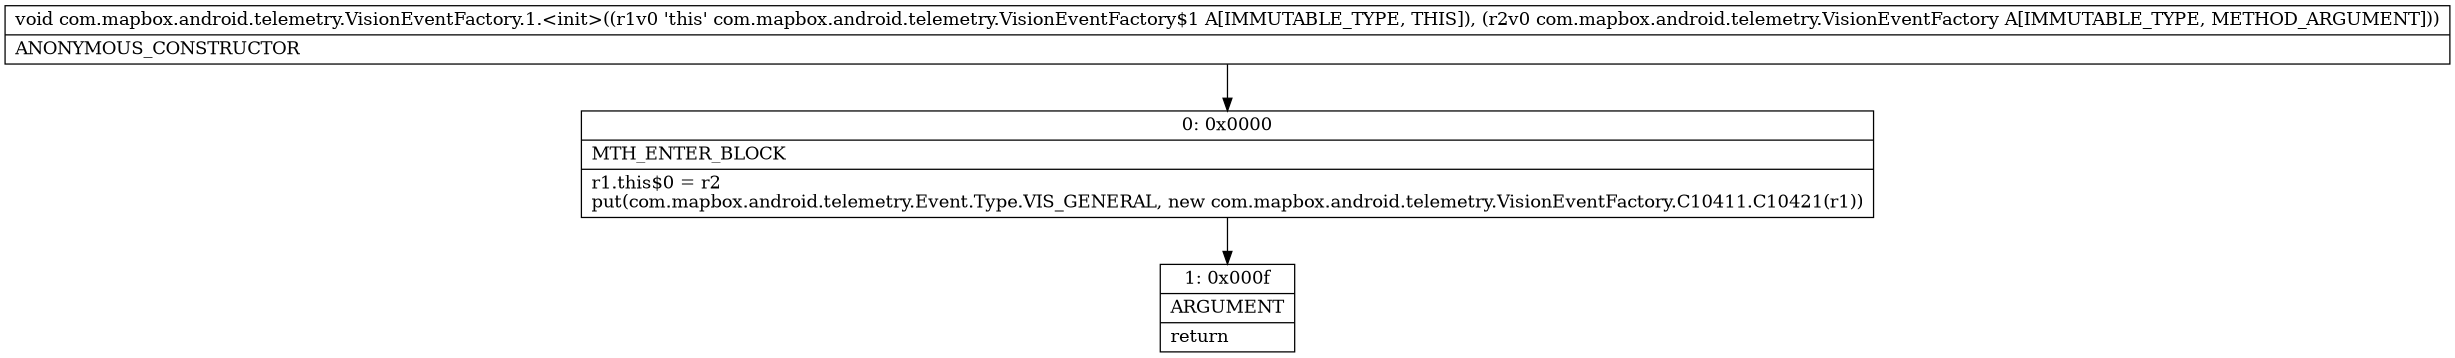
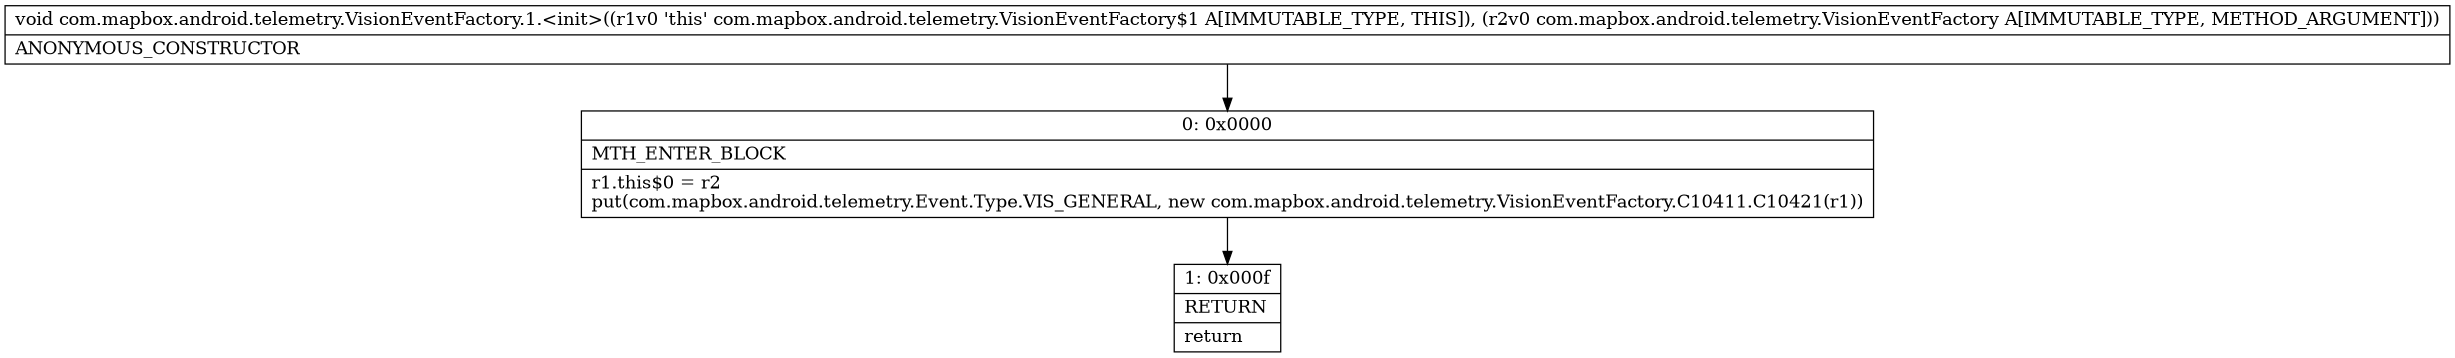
(1227, 308) -> (1226, 308)
